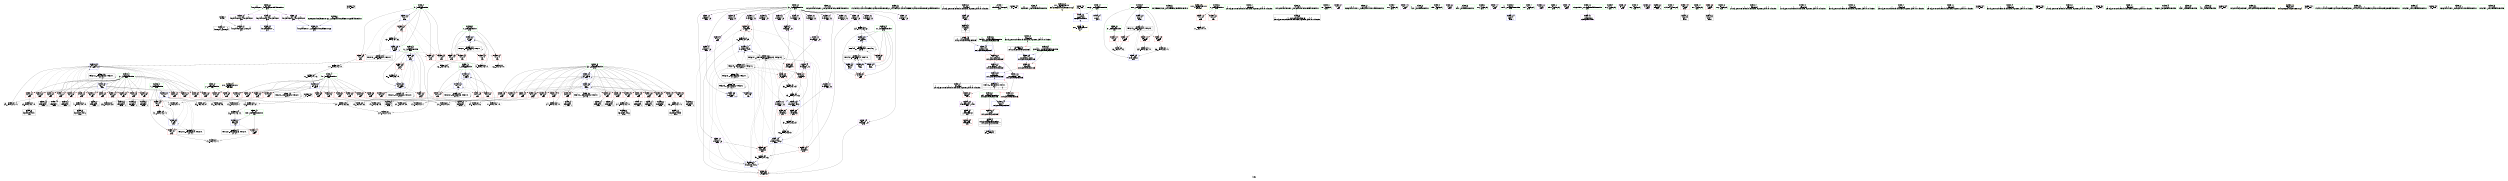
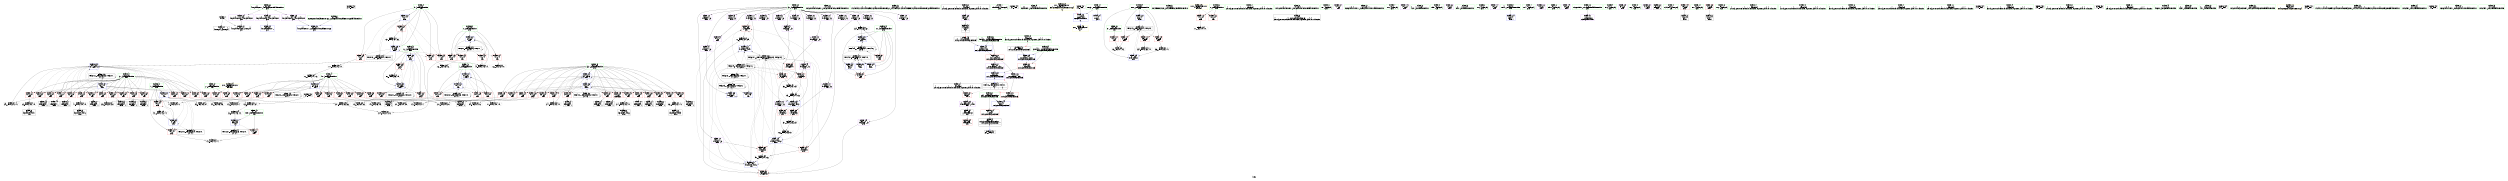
(618, 97) -> (618, 97)
